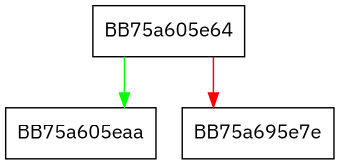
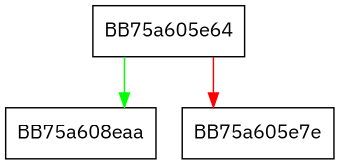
(81, 133) -> (81, 133)
(258, 133) -> (258, 133)
